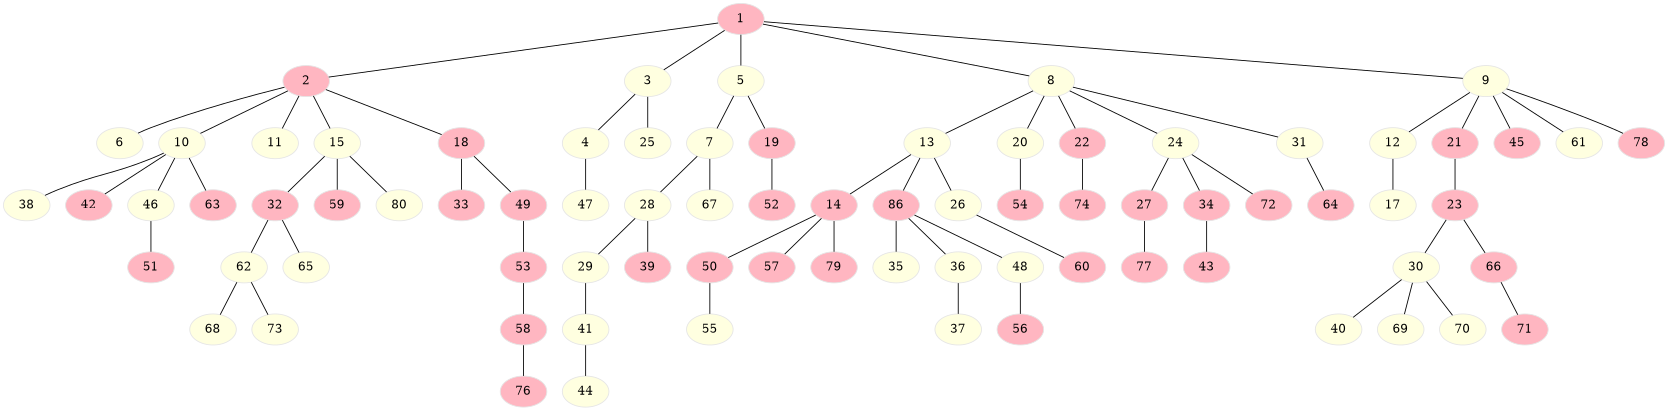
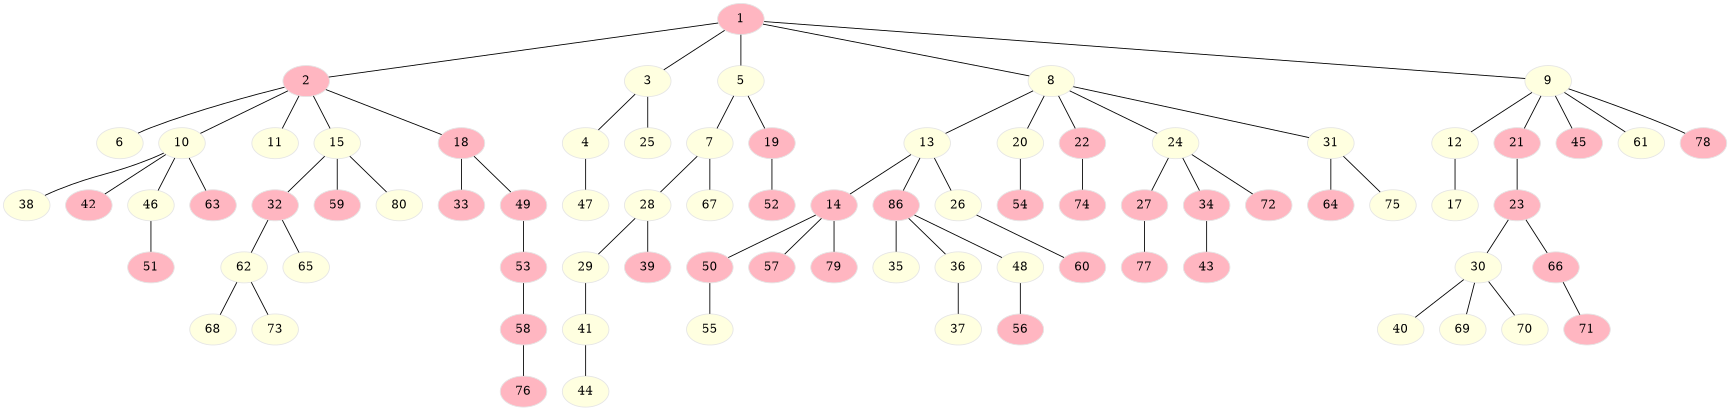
none -> (1393, 205)
